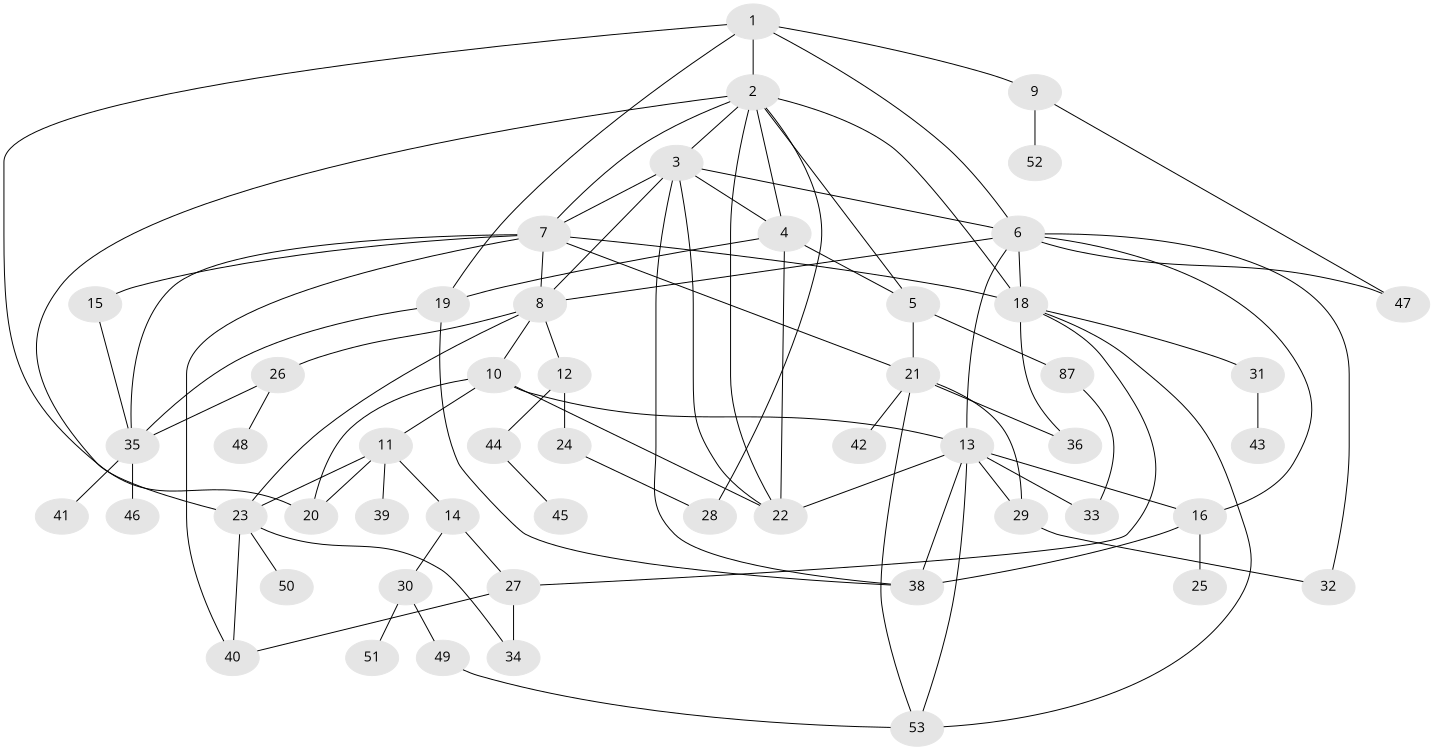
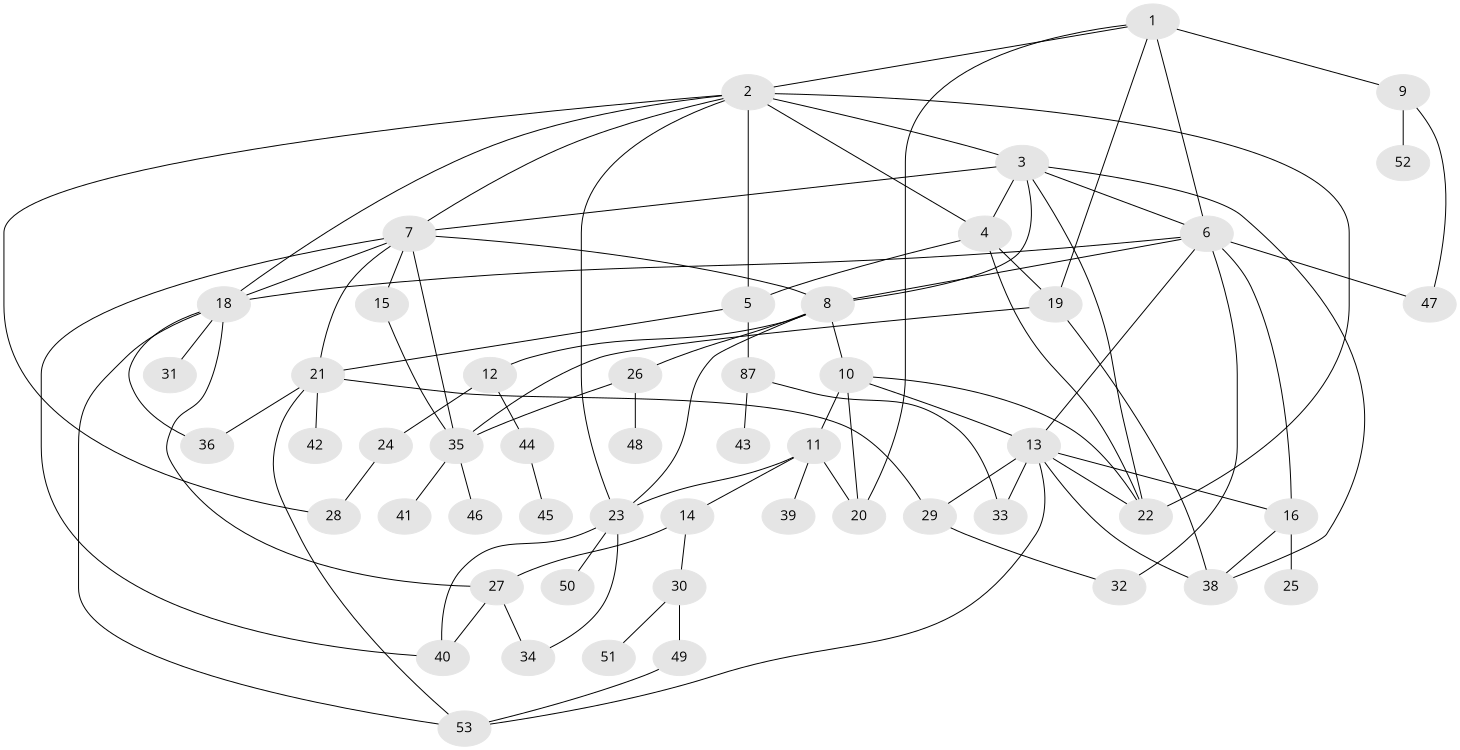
(1258, 411) -> (746, 411)
